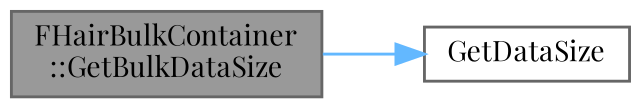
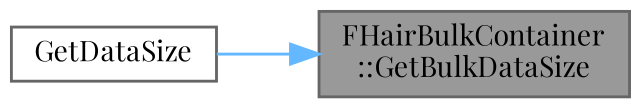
(359, 54) -> (254, 54)
